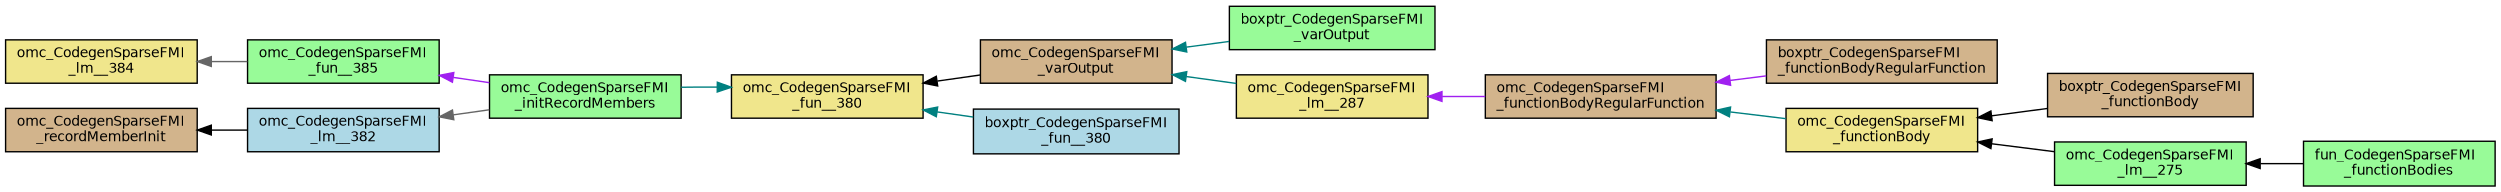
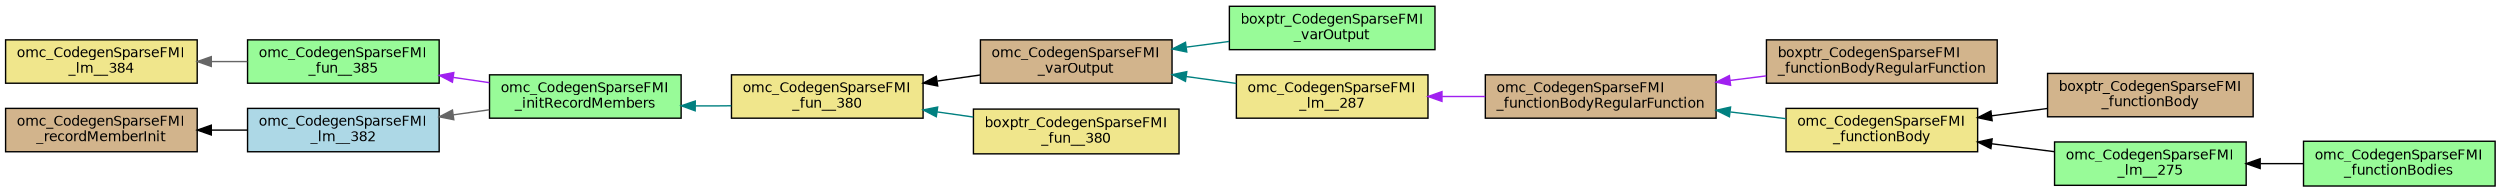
(699, 87) -> (713, 106)
(1076, 131) -> (1076, 131)
(2399, 164) -> (2399, 164)
